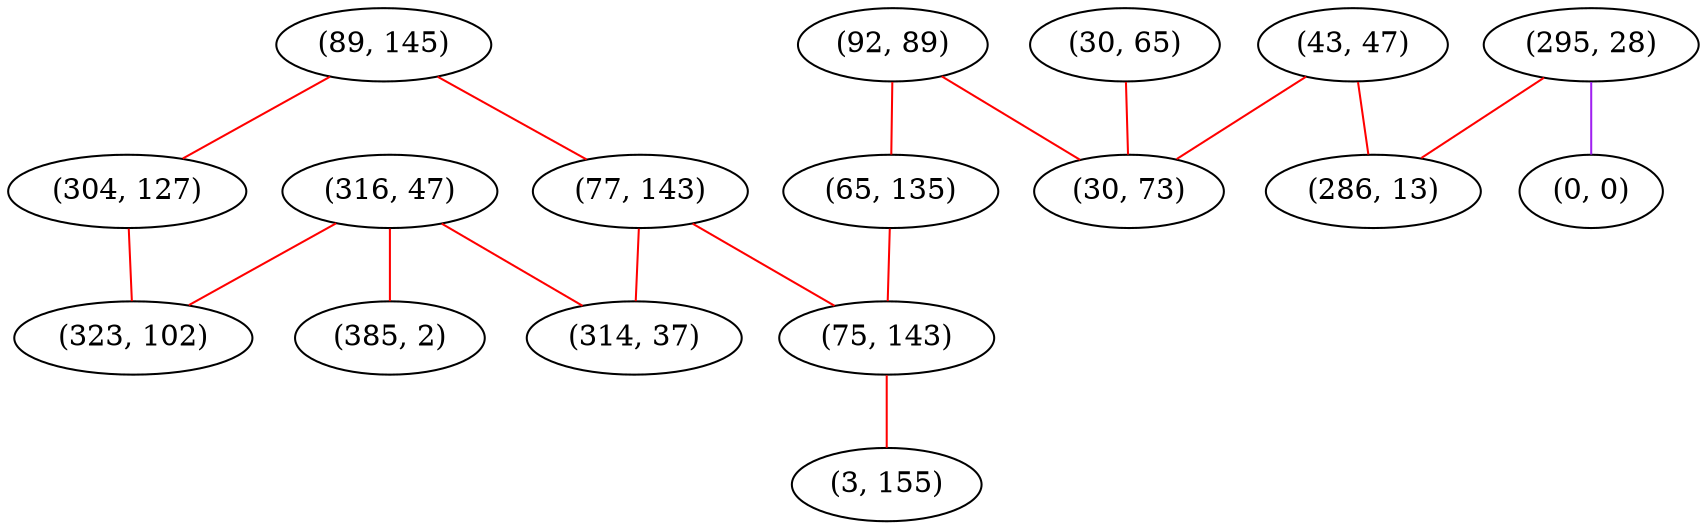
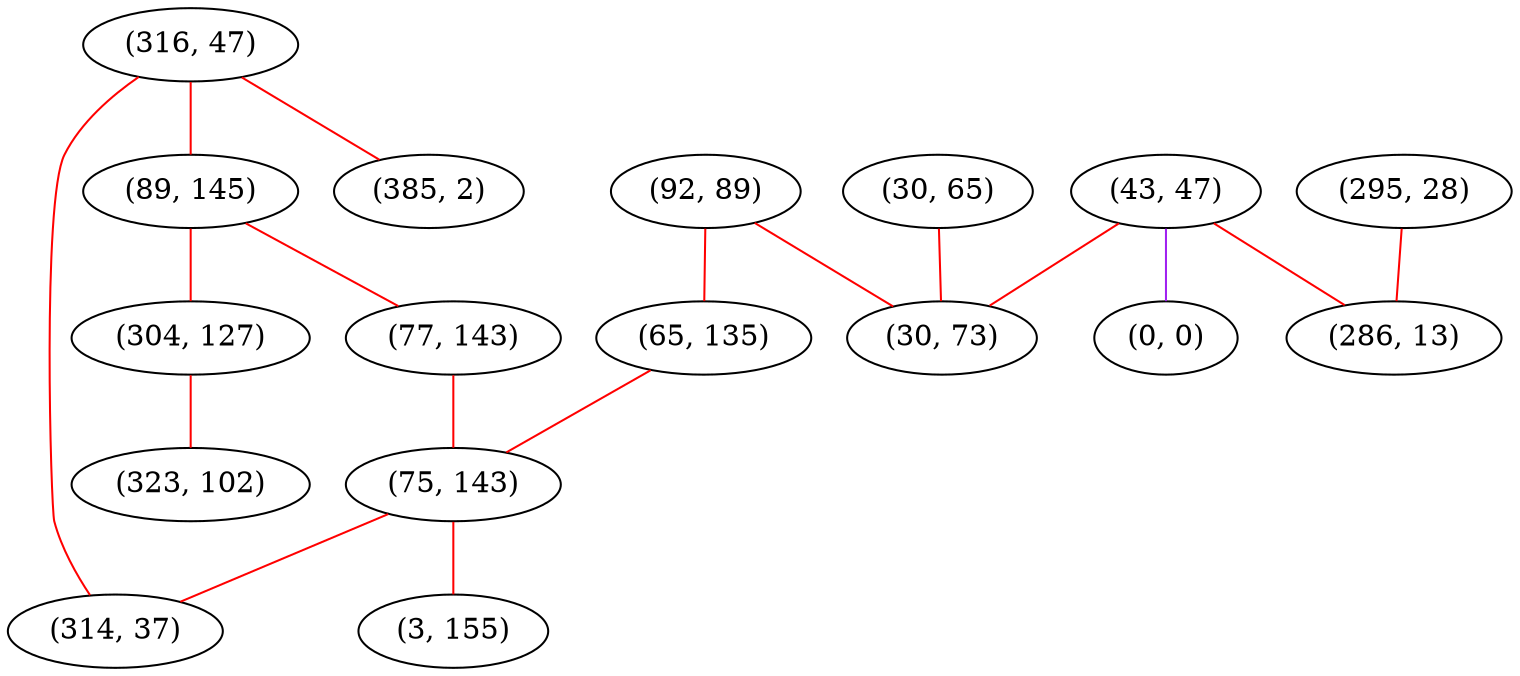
(1591, 118) -> (1166, 265)
(262, 264) -> (191, 118)
(637, 265) -> (284, 558)
